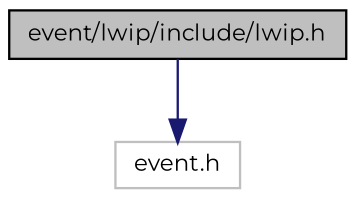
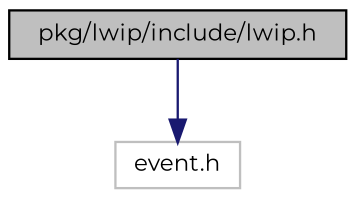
(178, 35) -> (178, 35)
